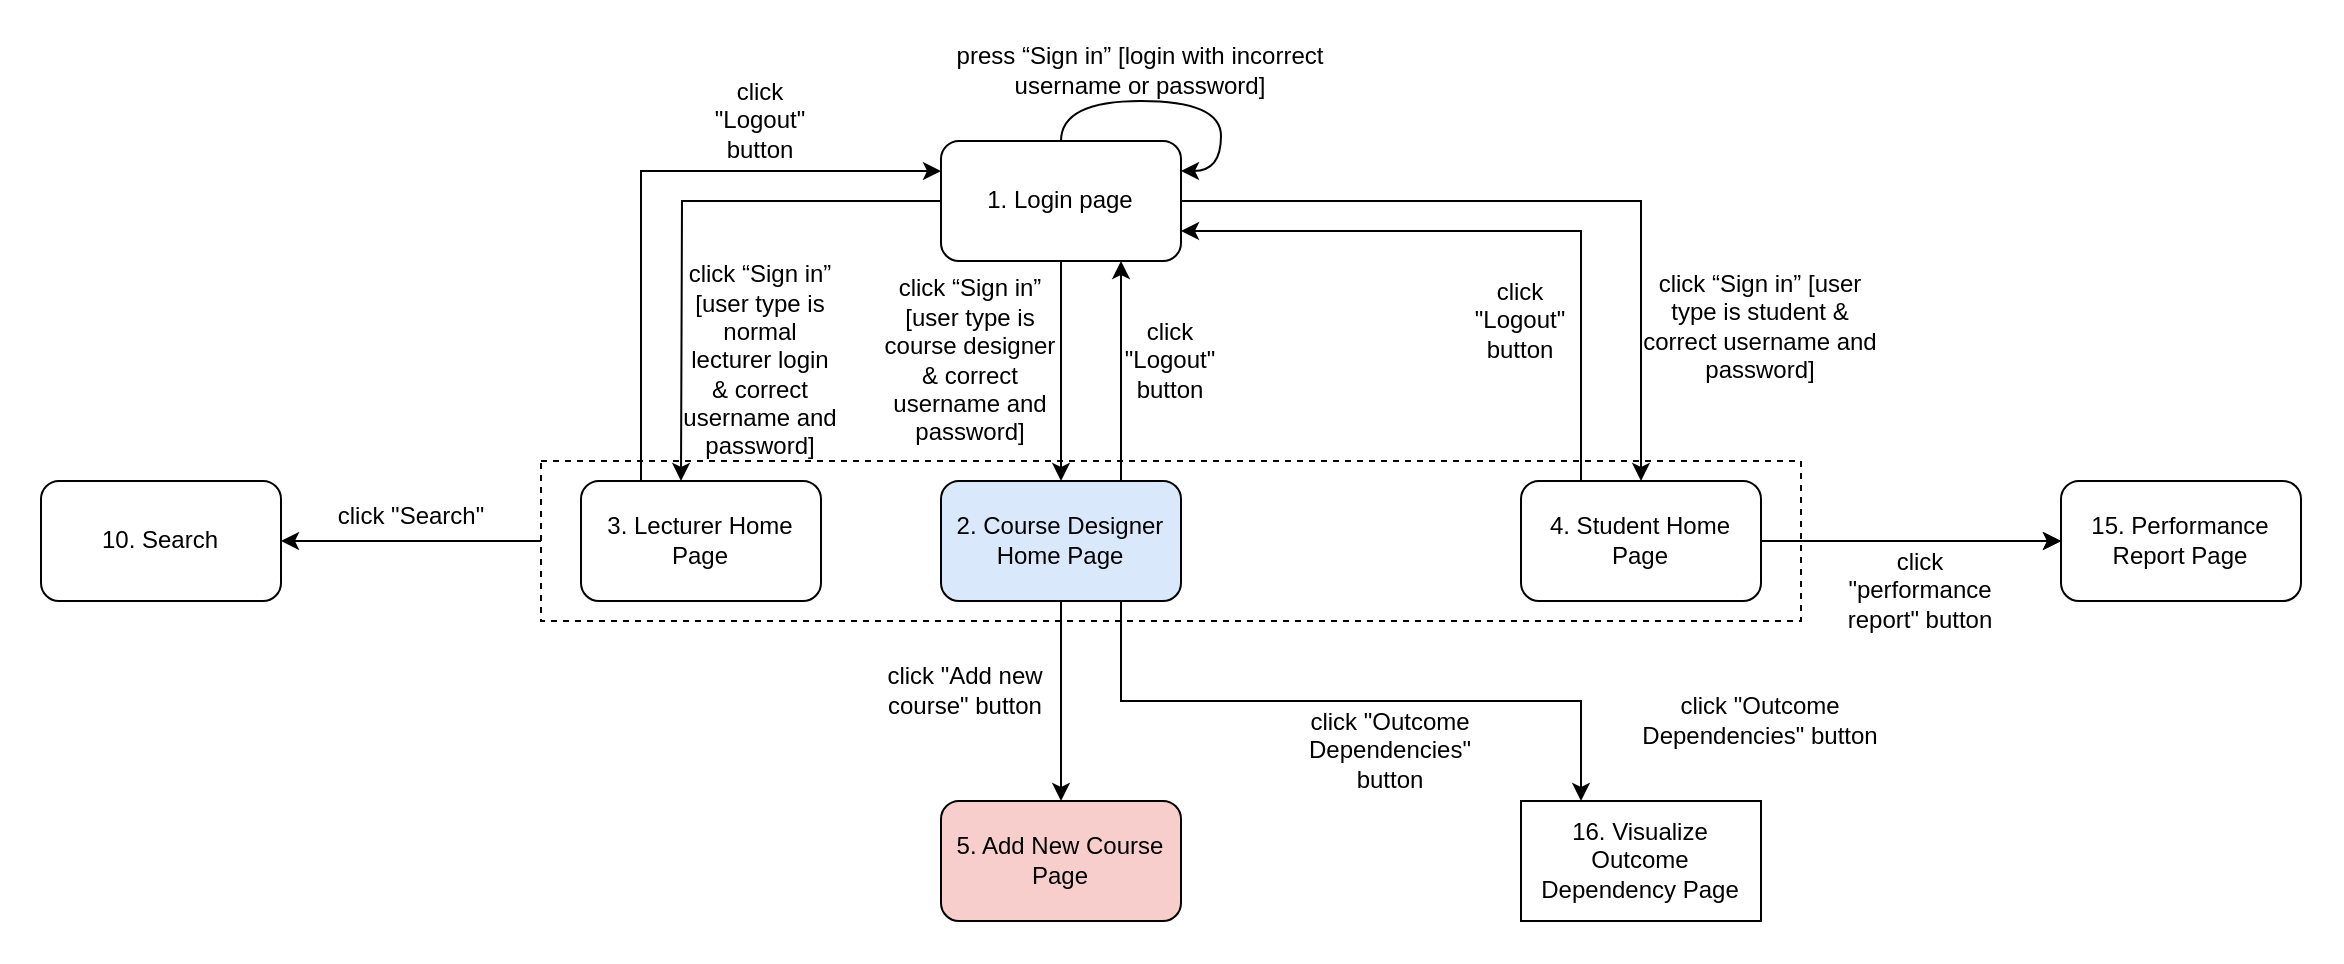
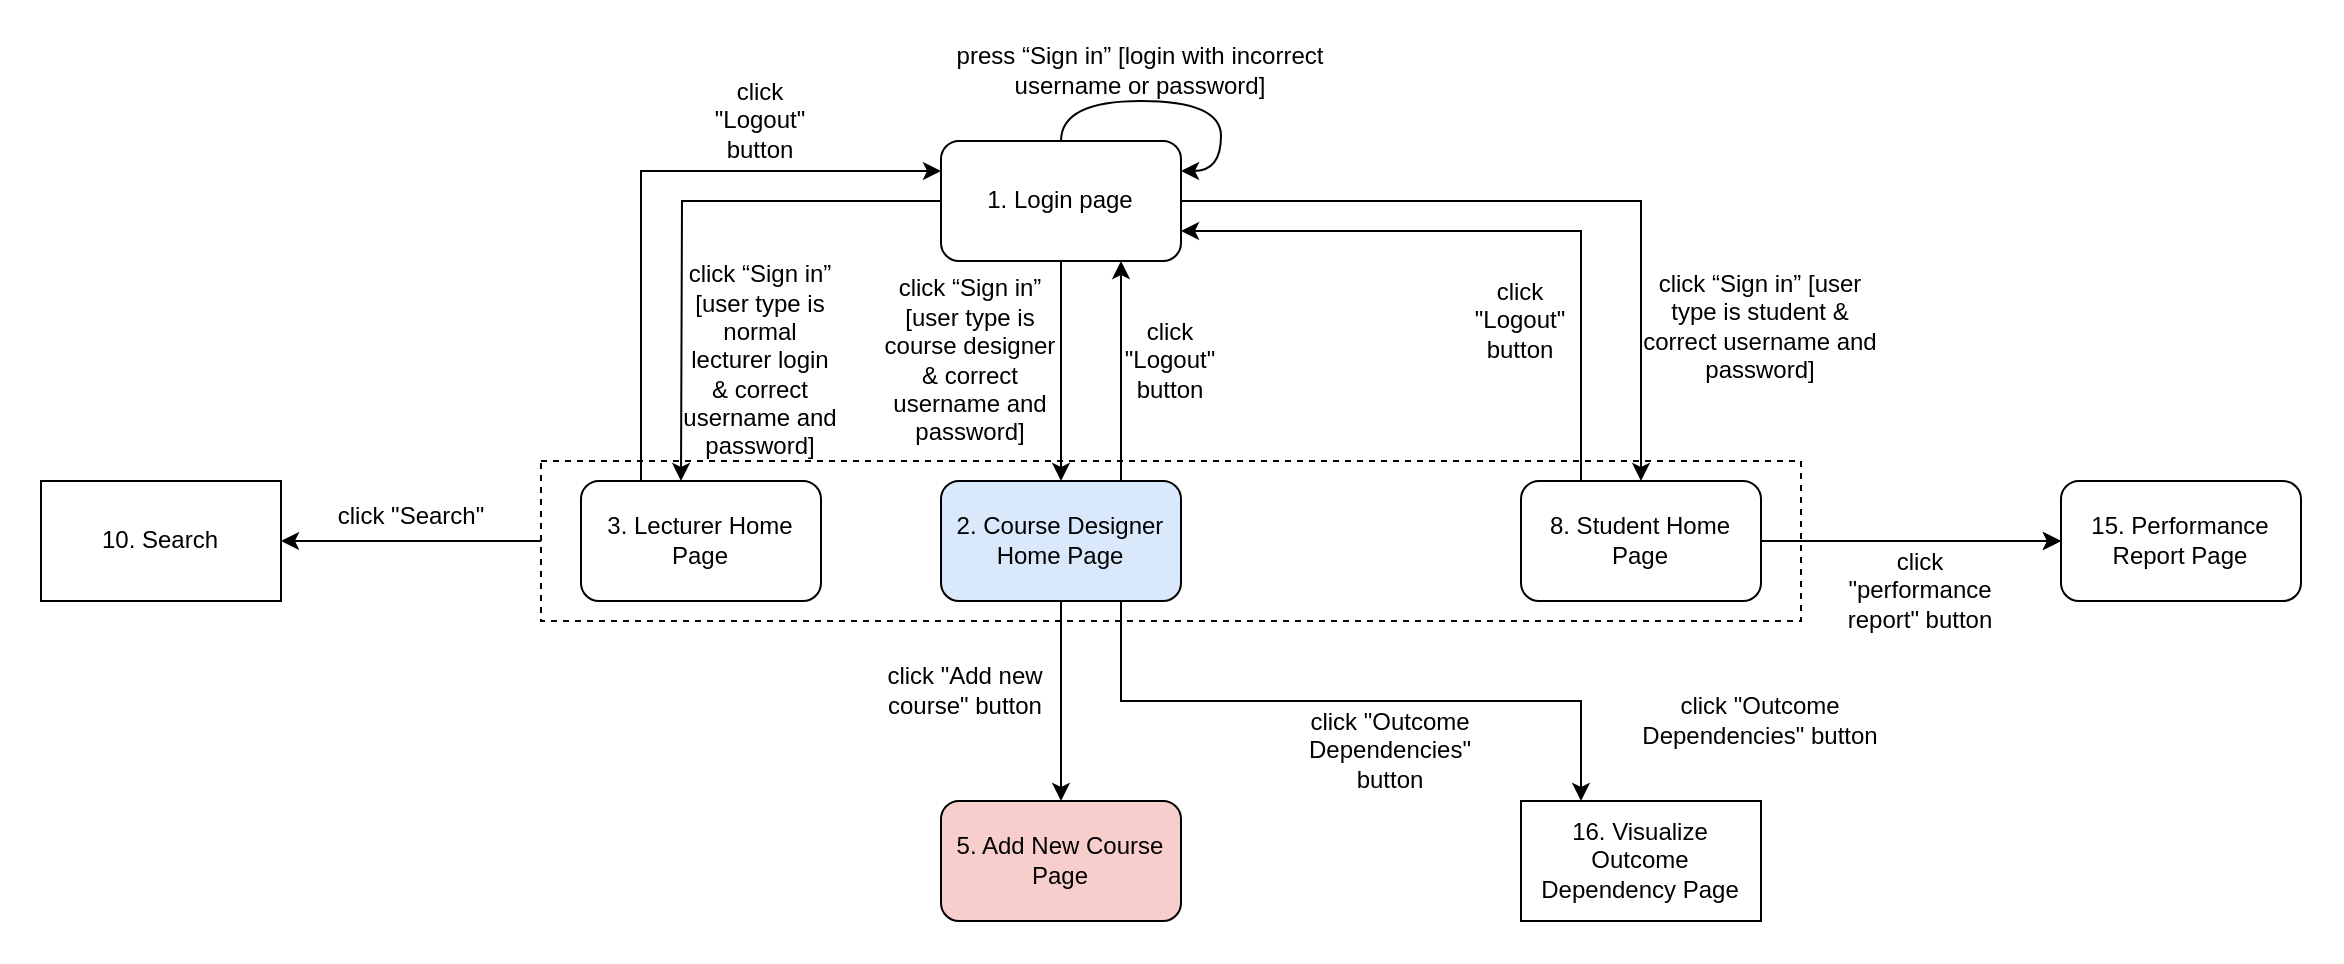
(161, 541) -> (161, 541)
(1641, 541) -> (1641, 541)
